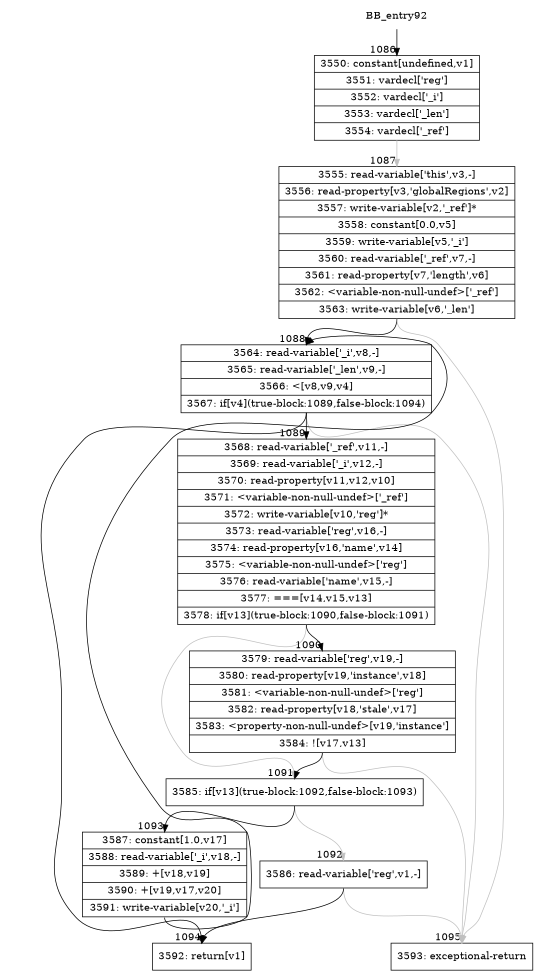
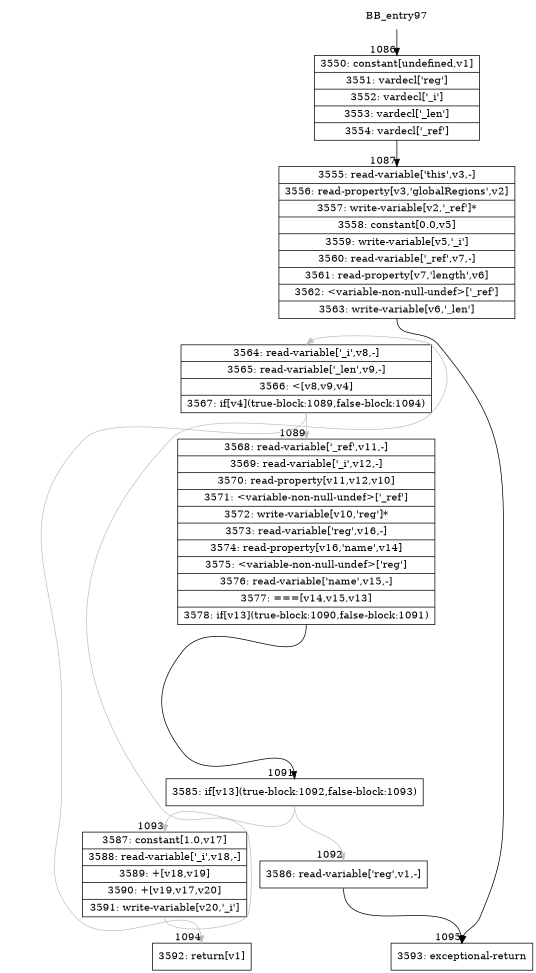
(397, 16) -> (397, 16)
(397, 150) -> (397, 150)
(350, 331) -> none
(306, 422) -> (306, 422)
(109, 526) -> (109, 526)
(484, 604) -> none
(504, 610) -> (504, 610)
(54, 627) -> (54, 627)
(163, 692) -> (163, 692)
(322, 702) -> none
(244, 822) -> (244, 822)
(276, 915) -> none
(399, 916) -> (399, 916)
